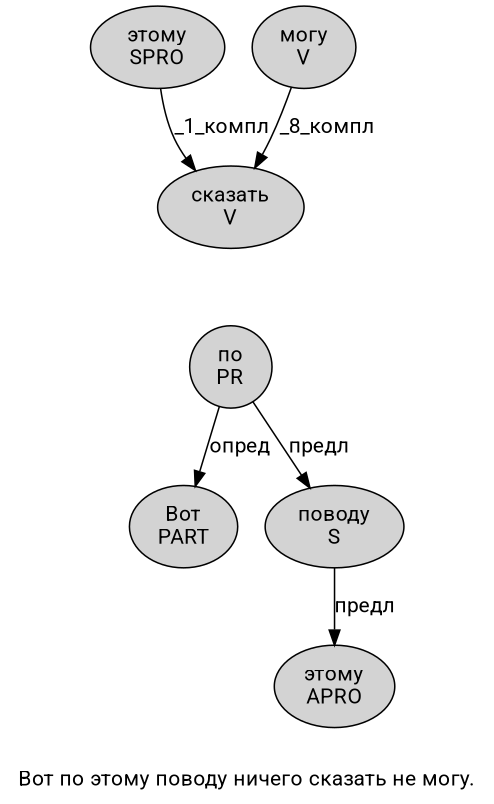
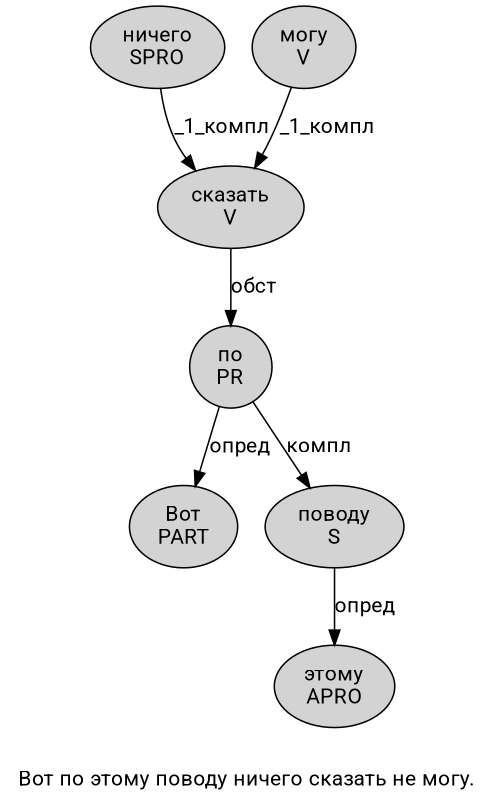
(158, 47) -> (158, 47)
(328, 127) -> (328, 127)
none -> (231, 279)
(319, 447) -> (319, 447)
(365, 607) -> (365, 607)
